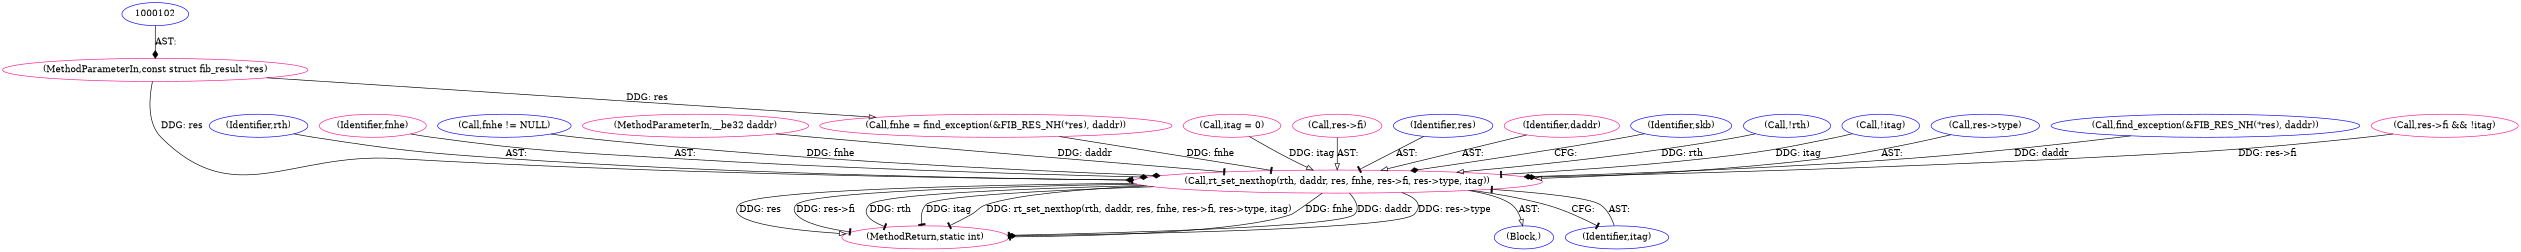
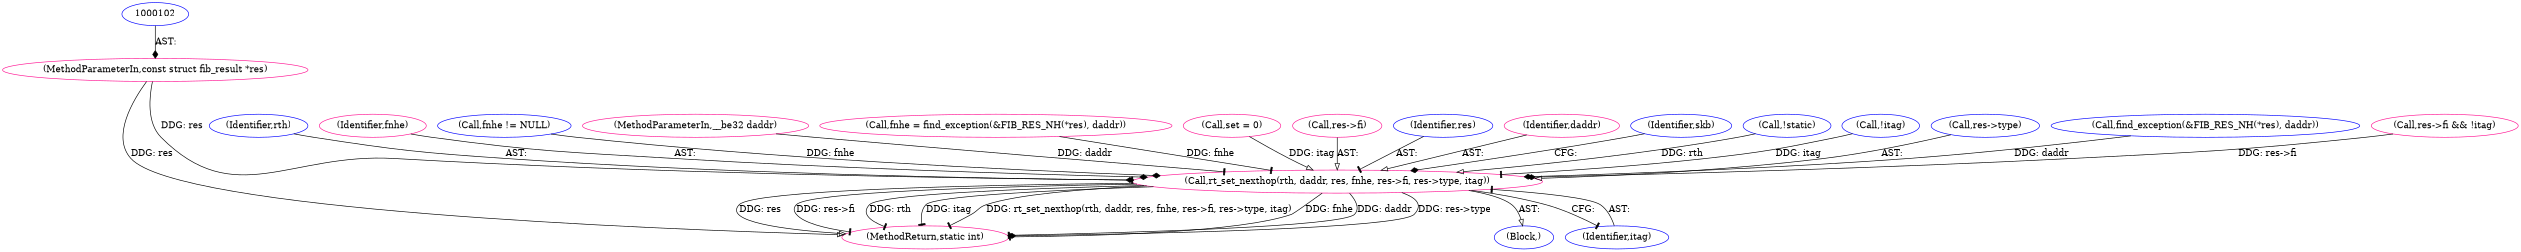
(568, 97) -> (438, 215)
(1232, 126) -> (1232, 126)
(1787, 126) -> (1787, 126)
